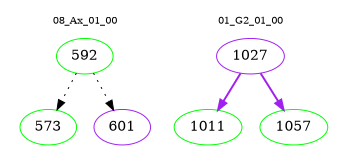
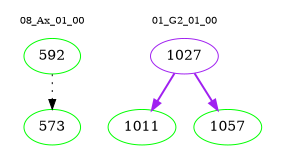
(122, 127) -> none
